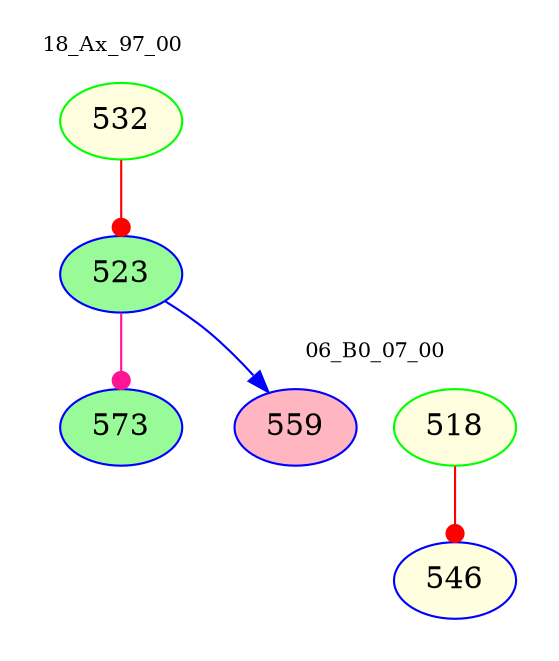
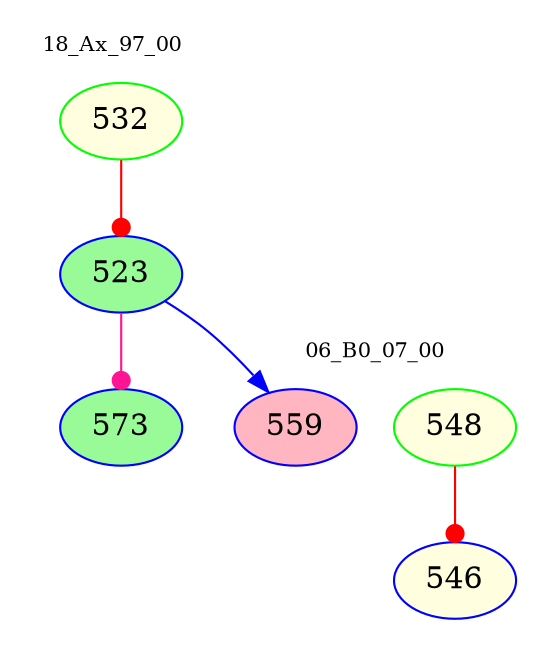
(455, 427) -> (455, 427)
